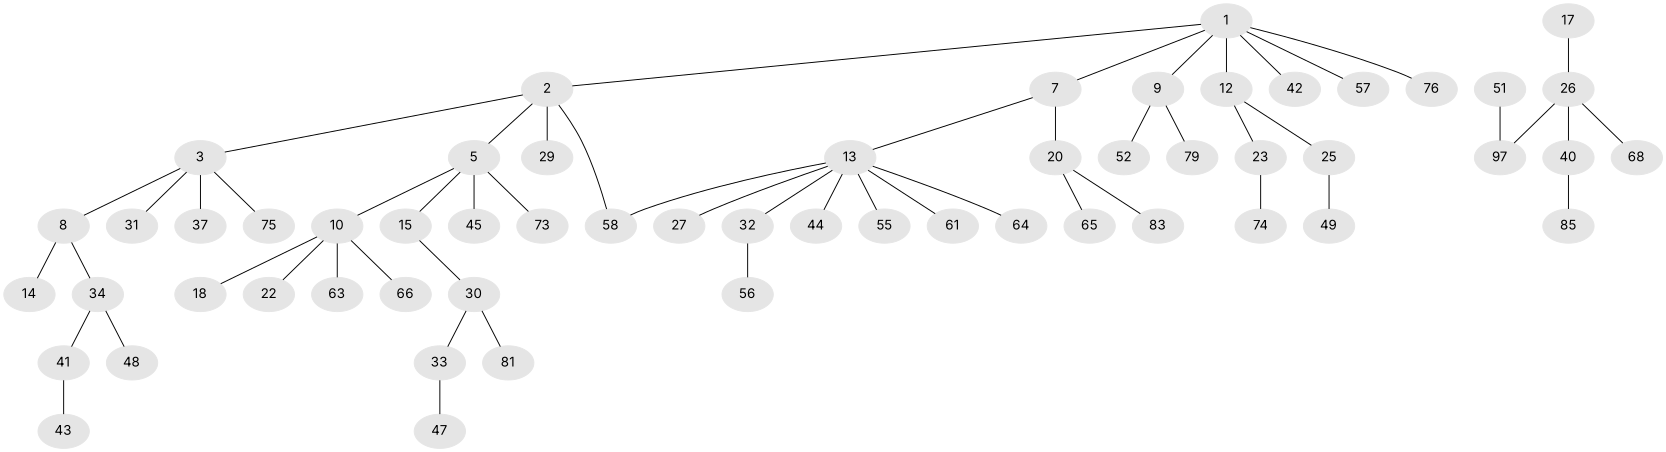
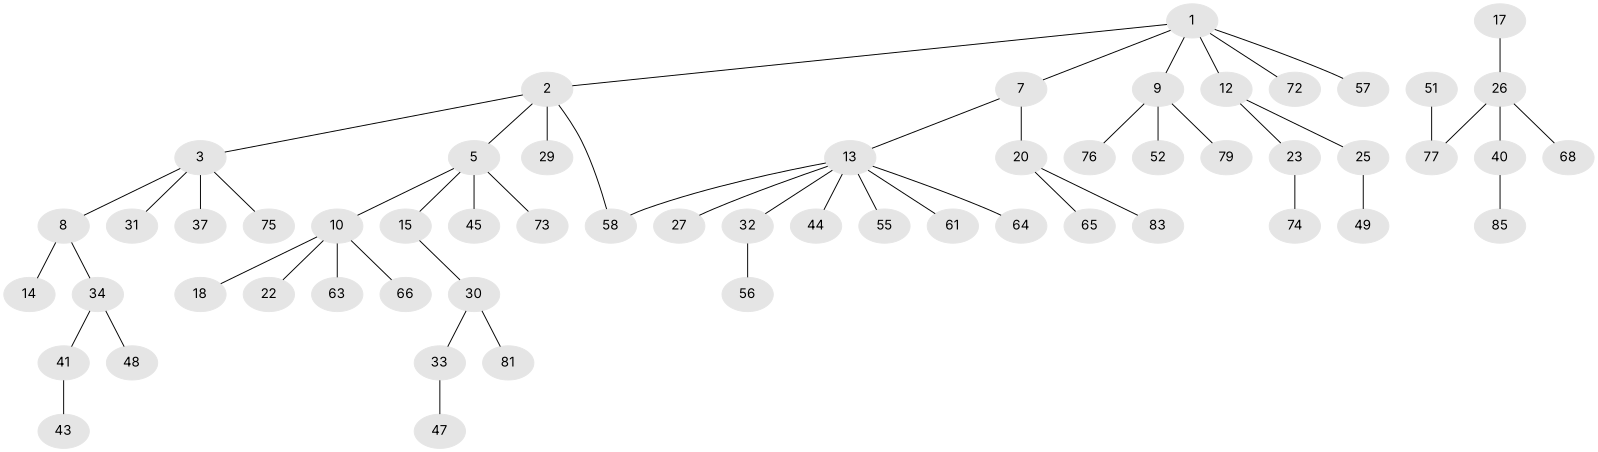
(1332, 50) -> (1124, 123)
(1295, 89) -> (1295, 89)
(1500, 158) -> (1432, 158)
